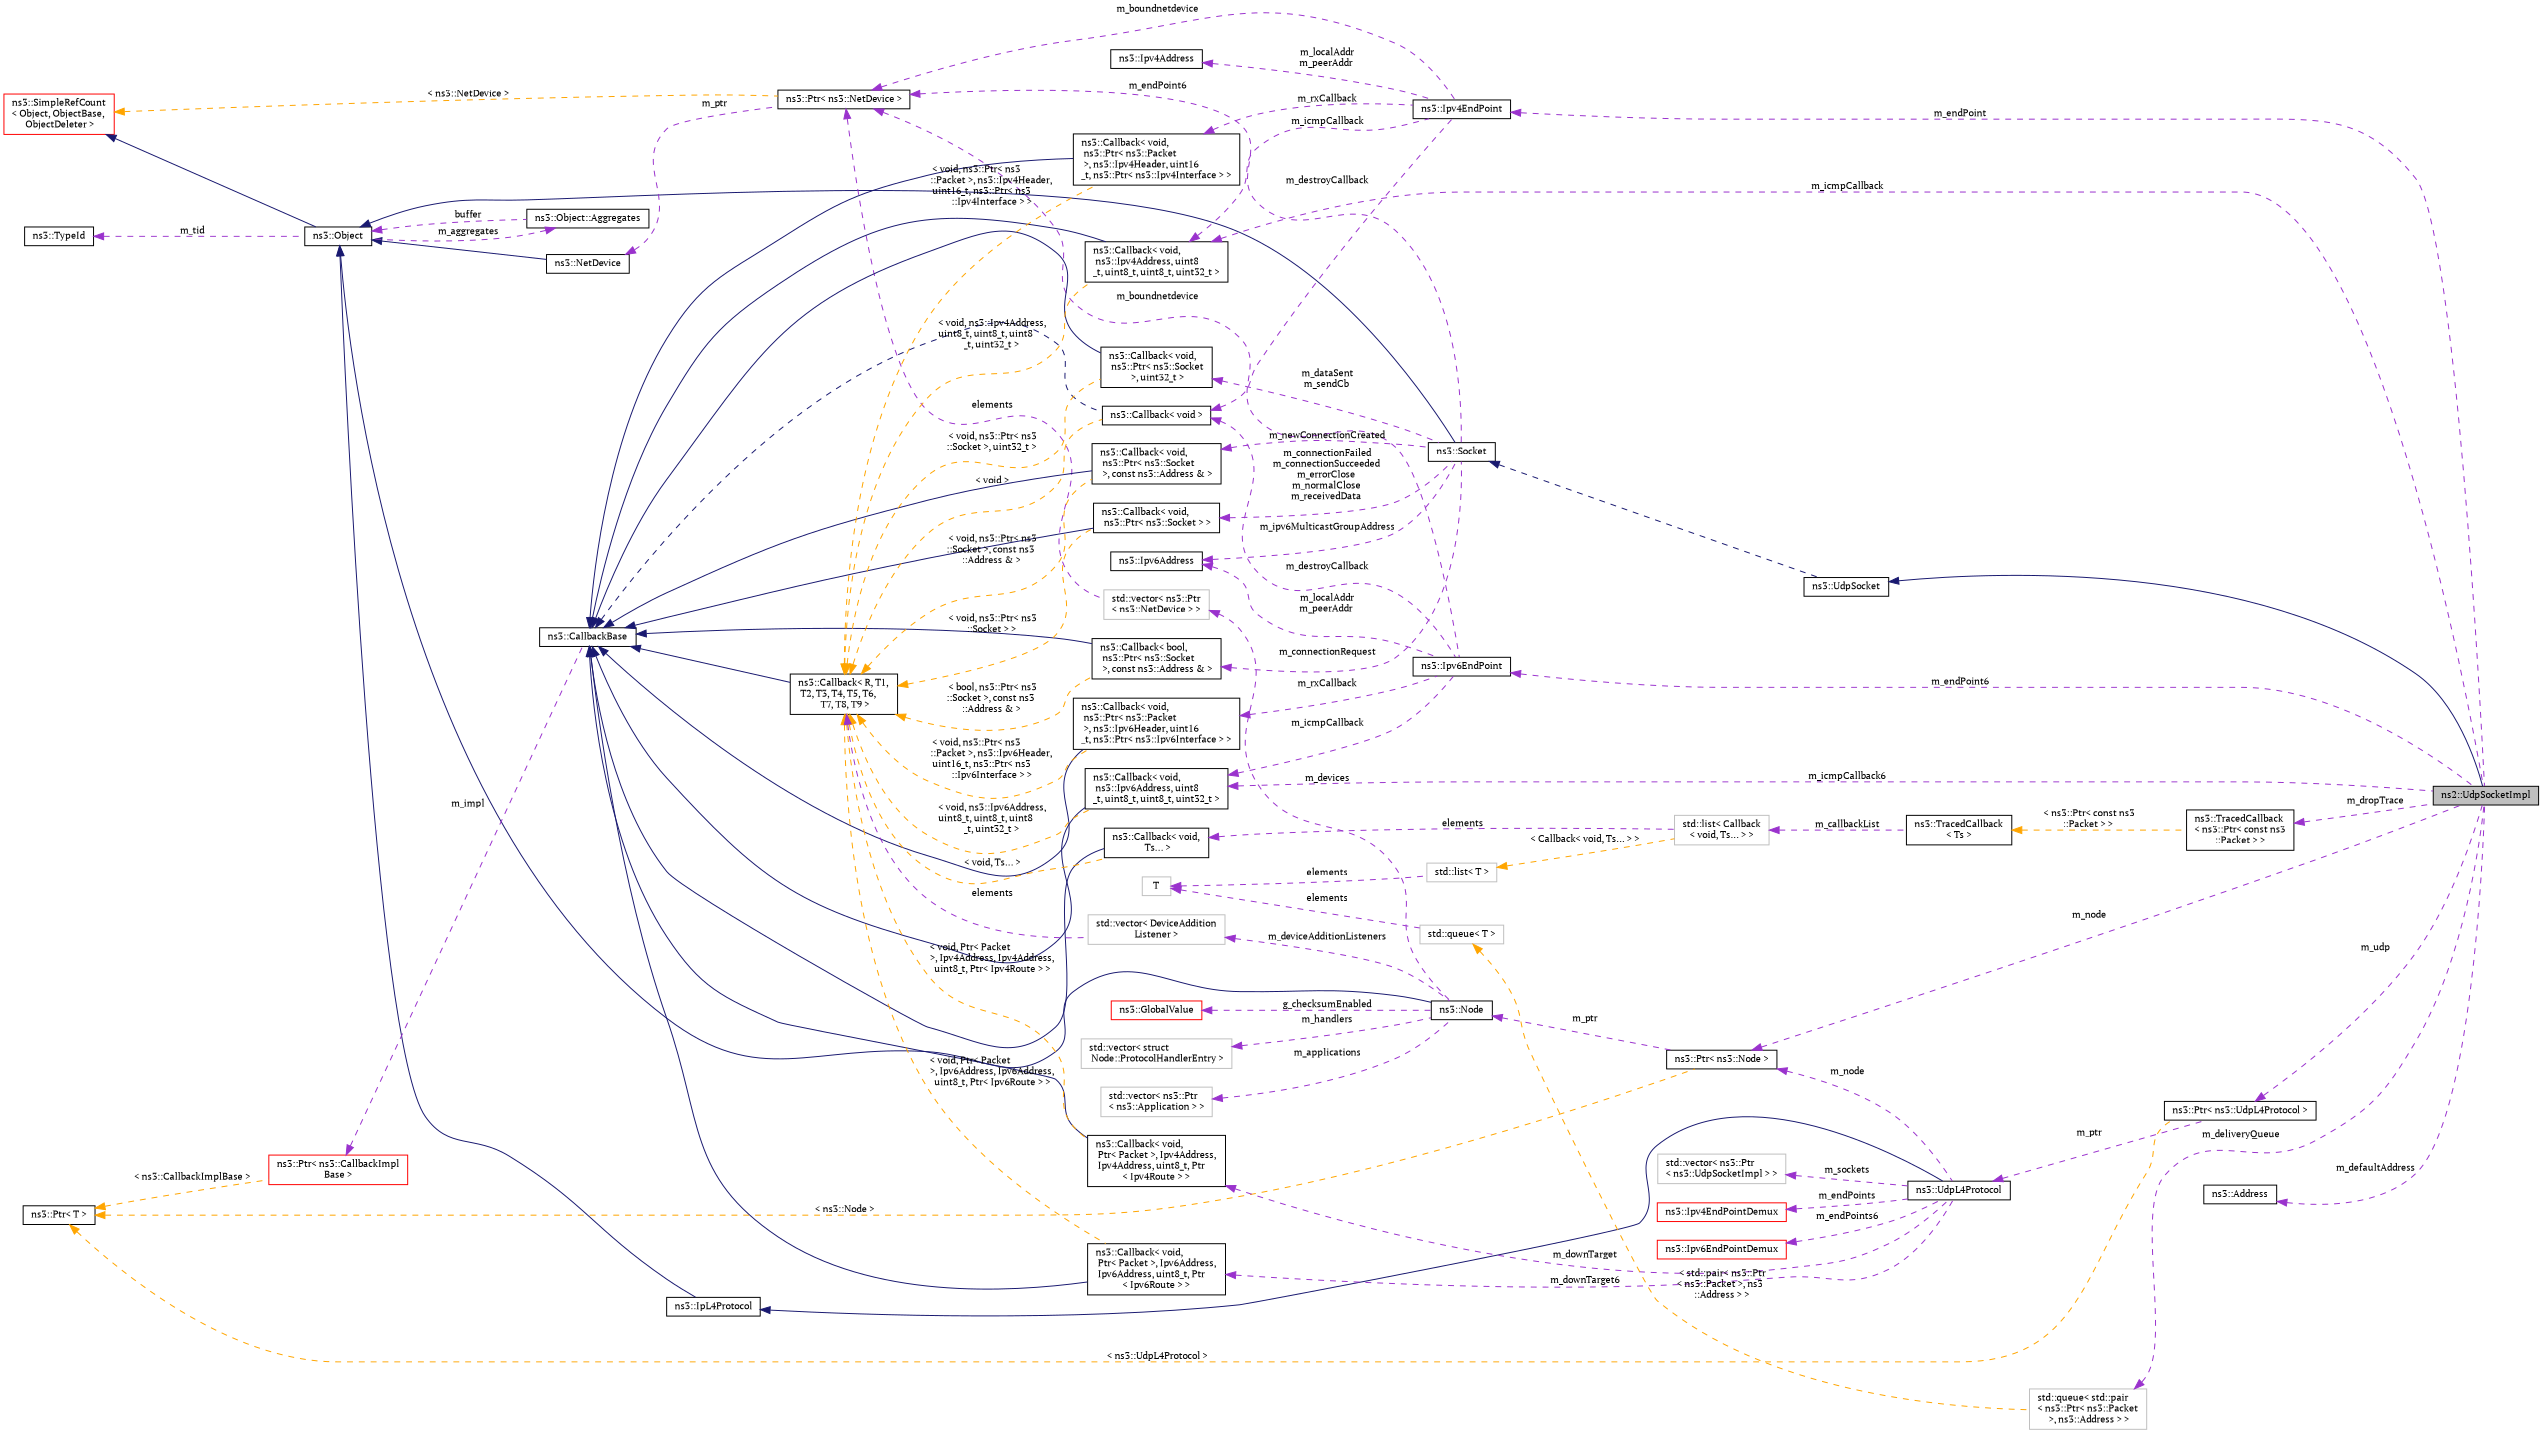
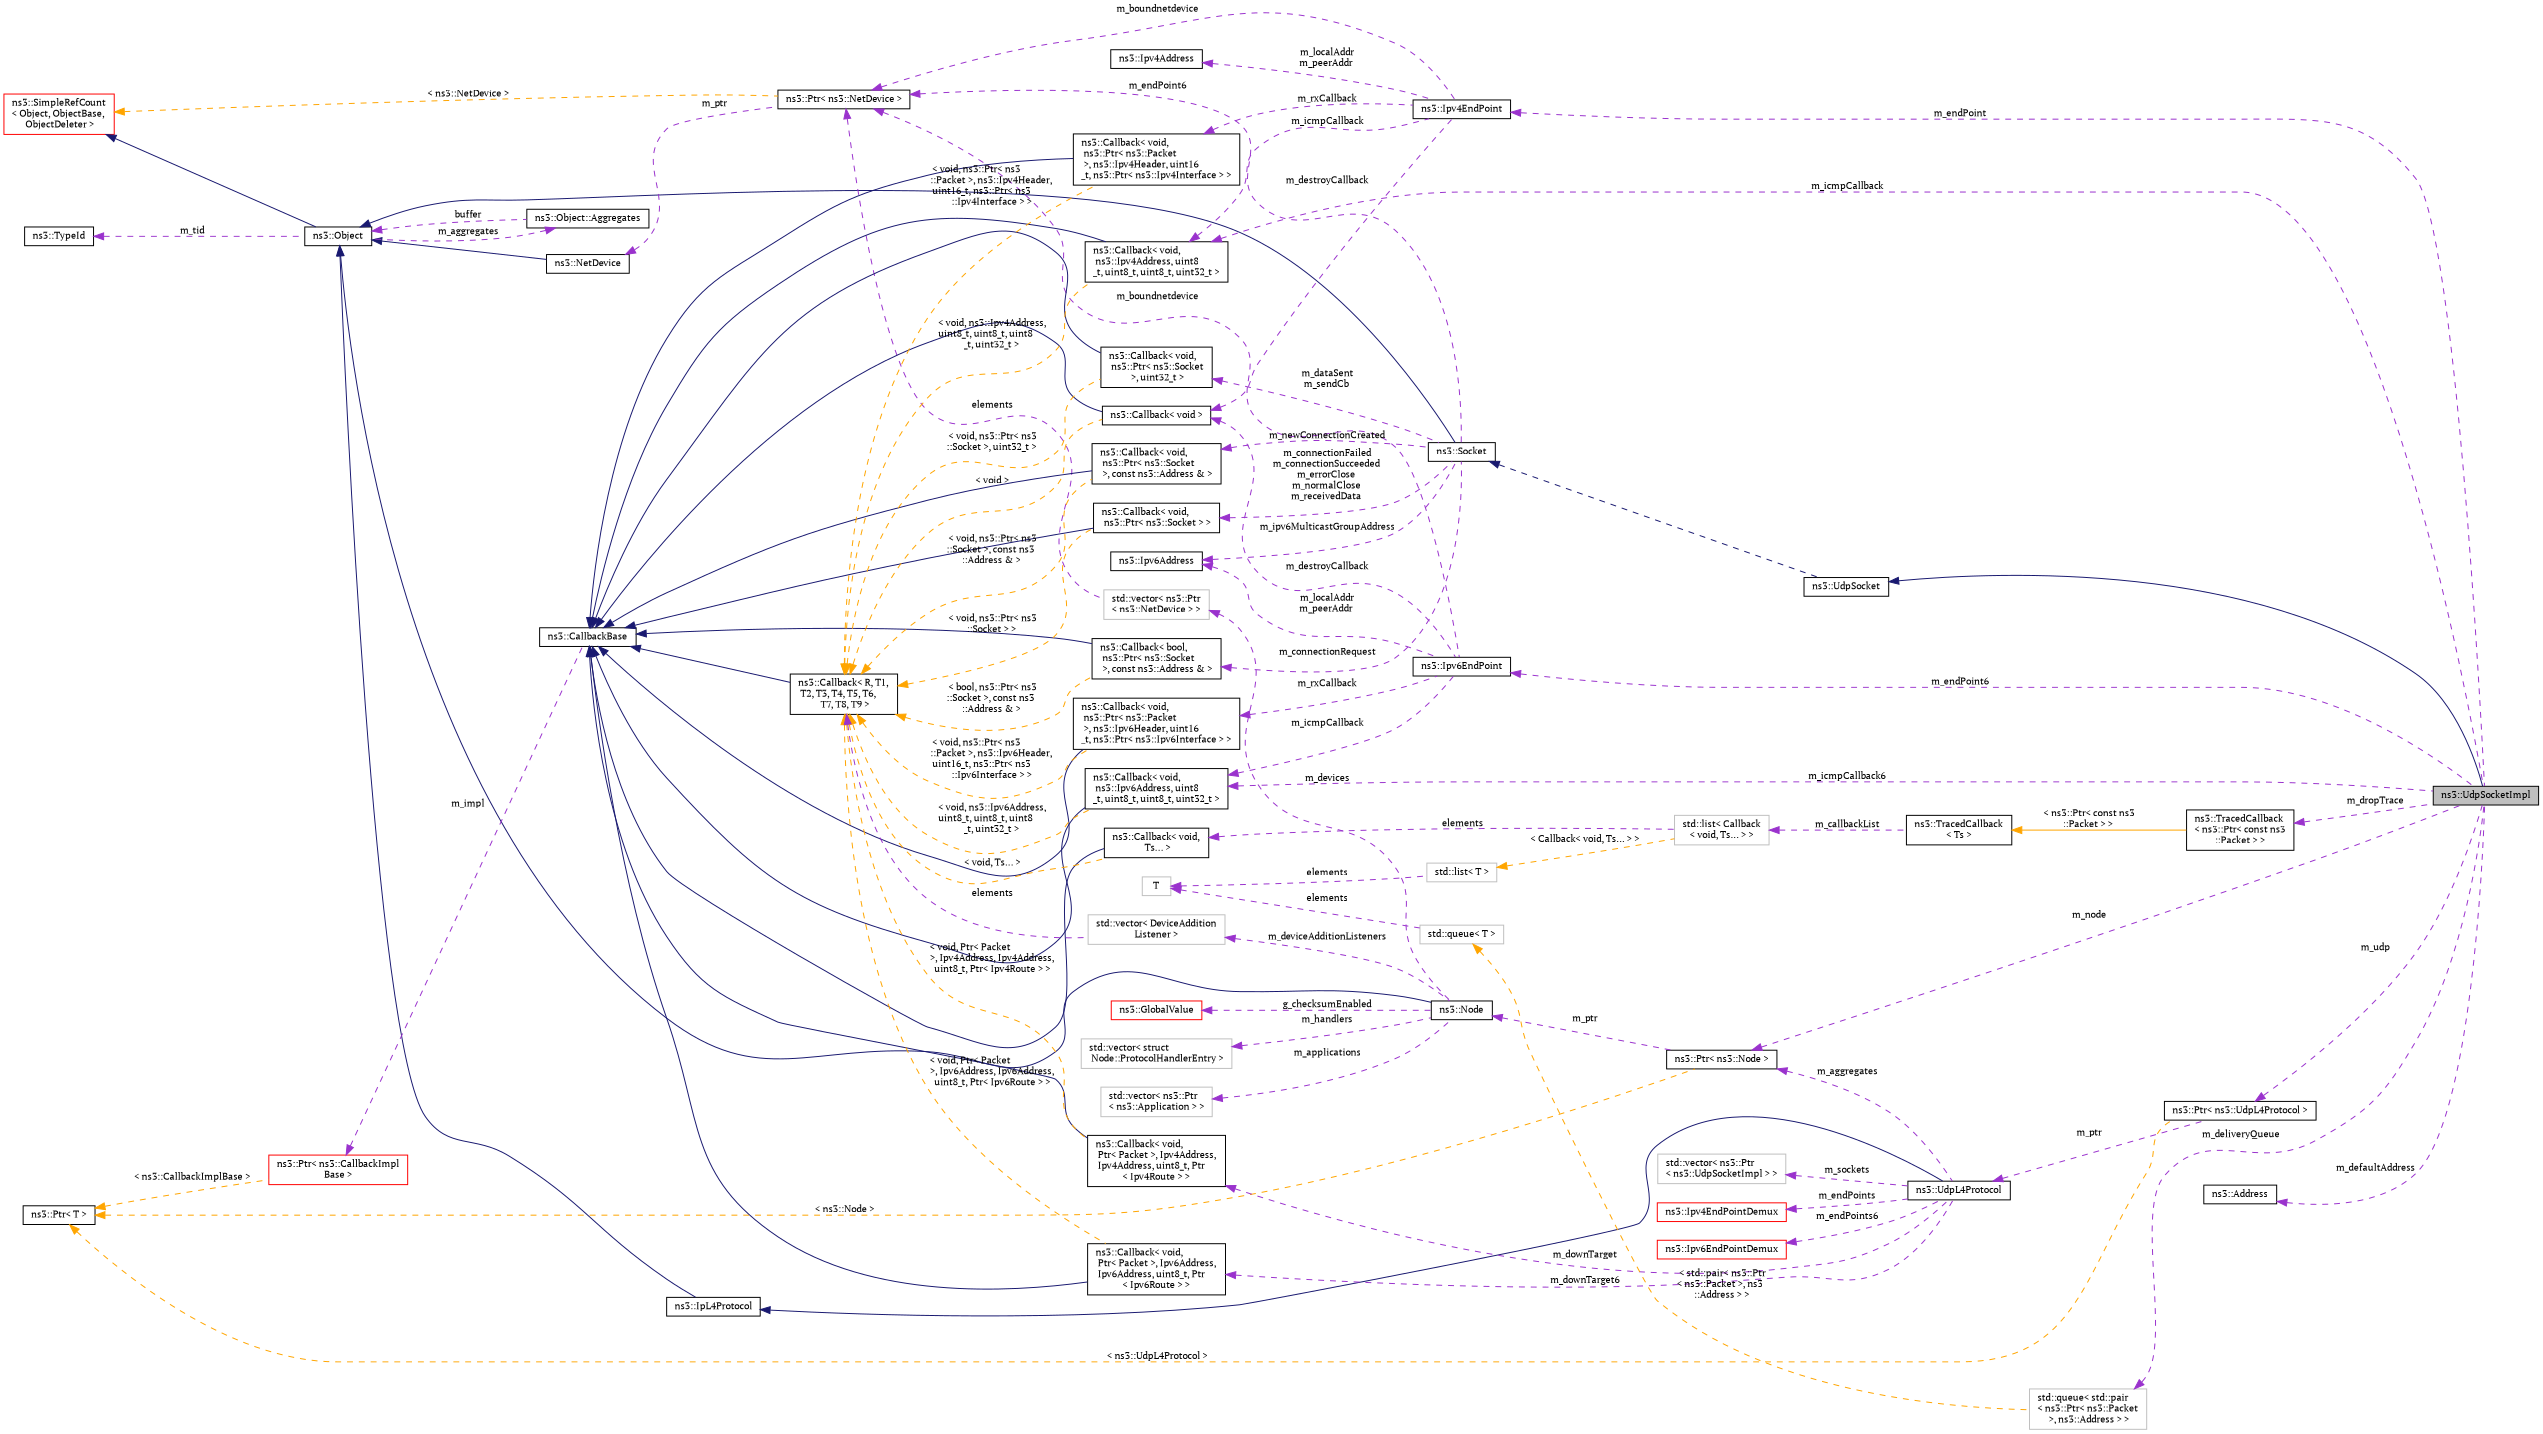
(836, 390) -> (836, 390)
(2486, 796) -> (2486, 796)
(2104, 830) -> (2104, 830)
(1846, 1072) -> (1846, 1072)
